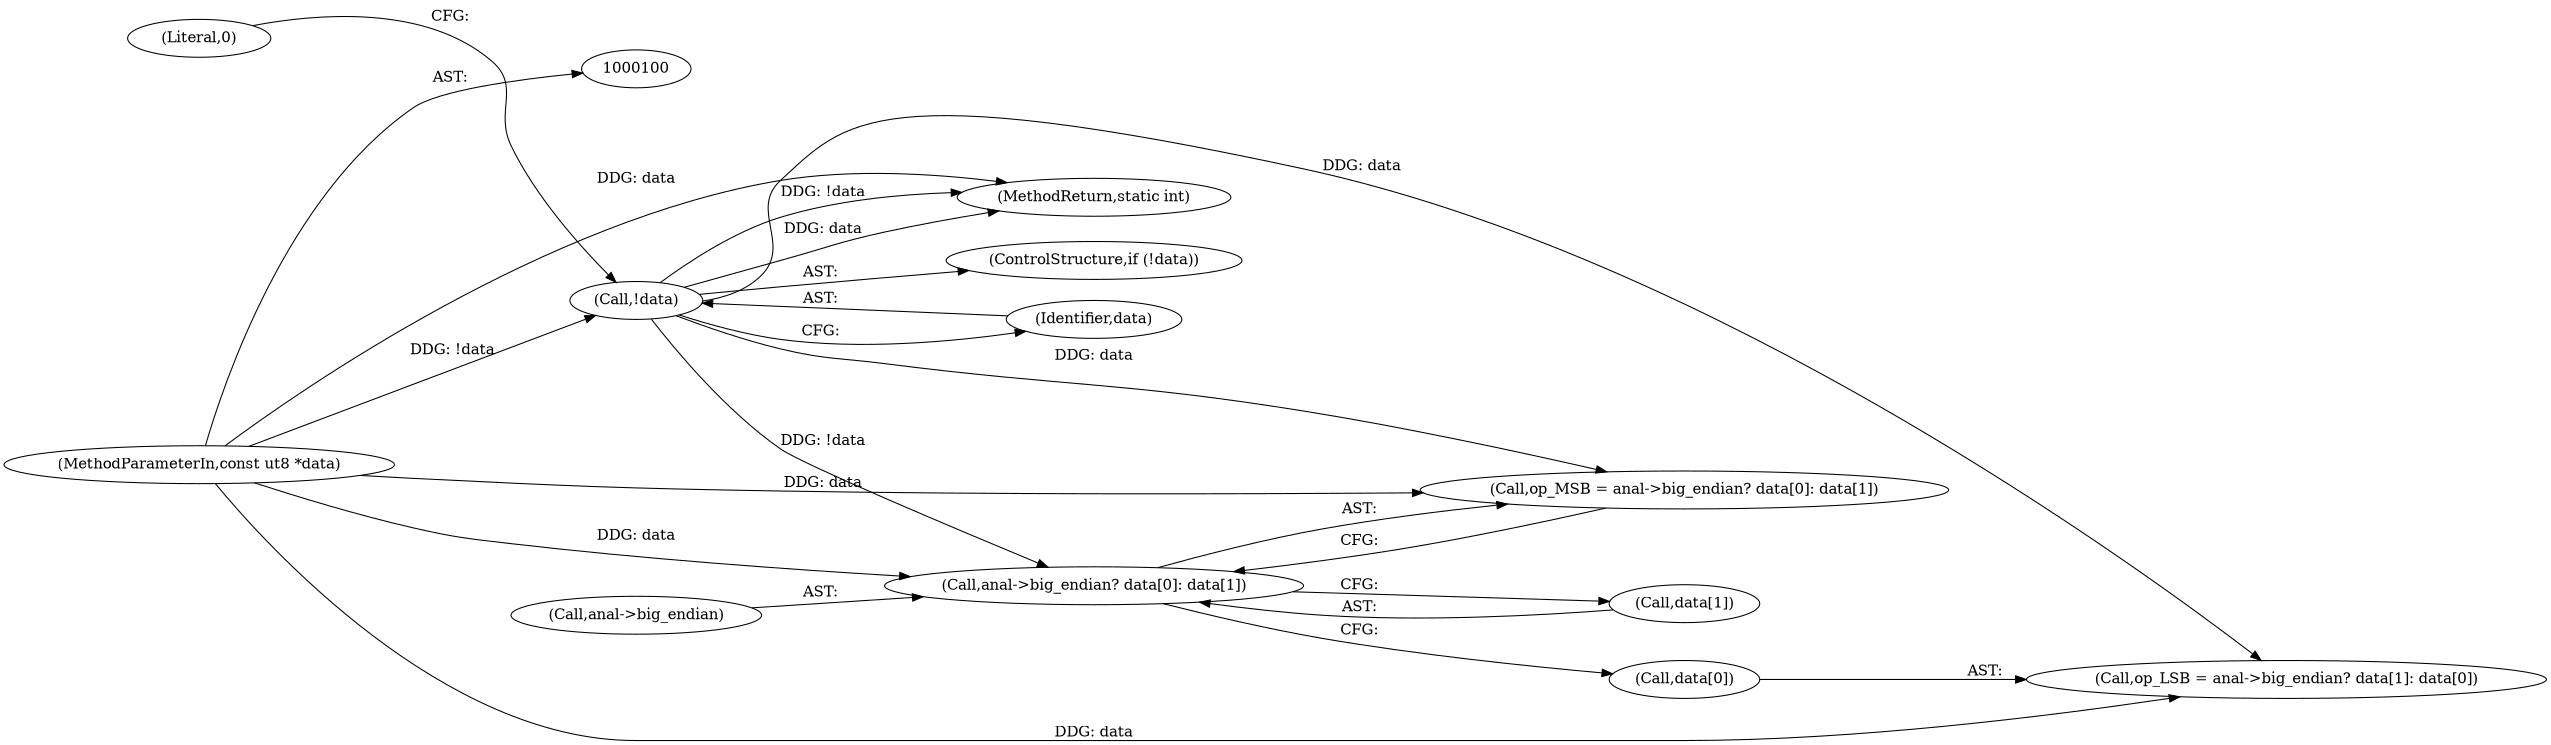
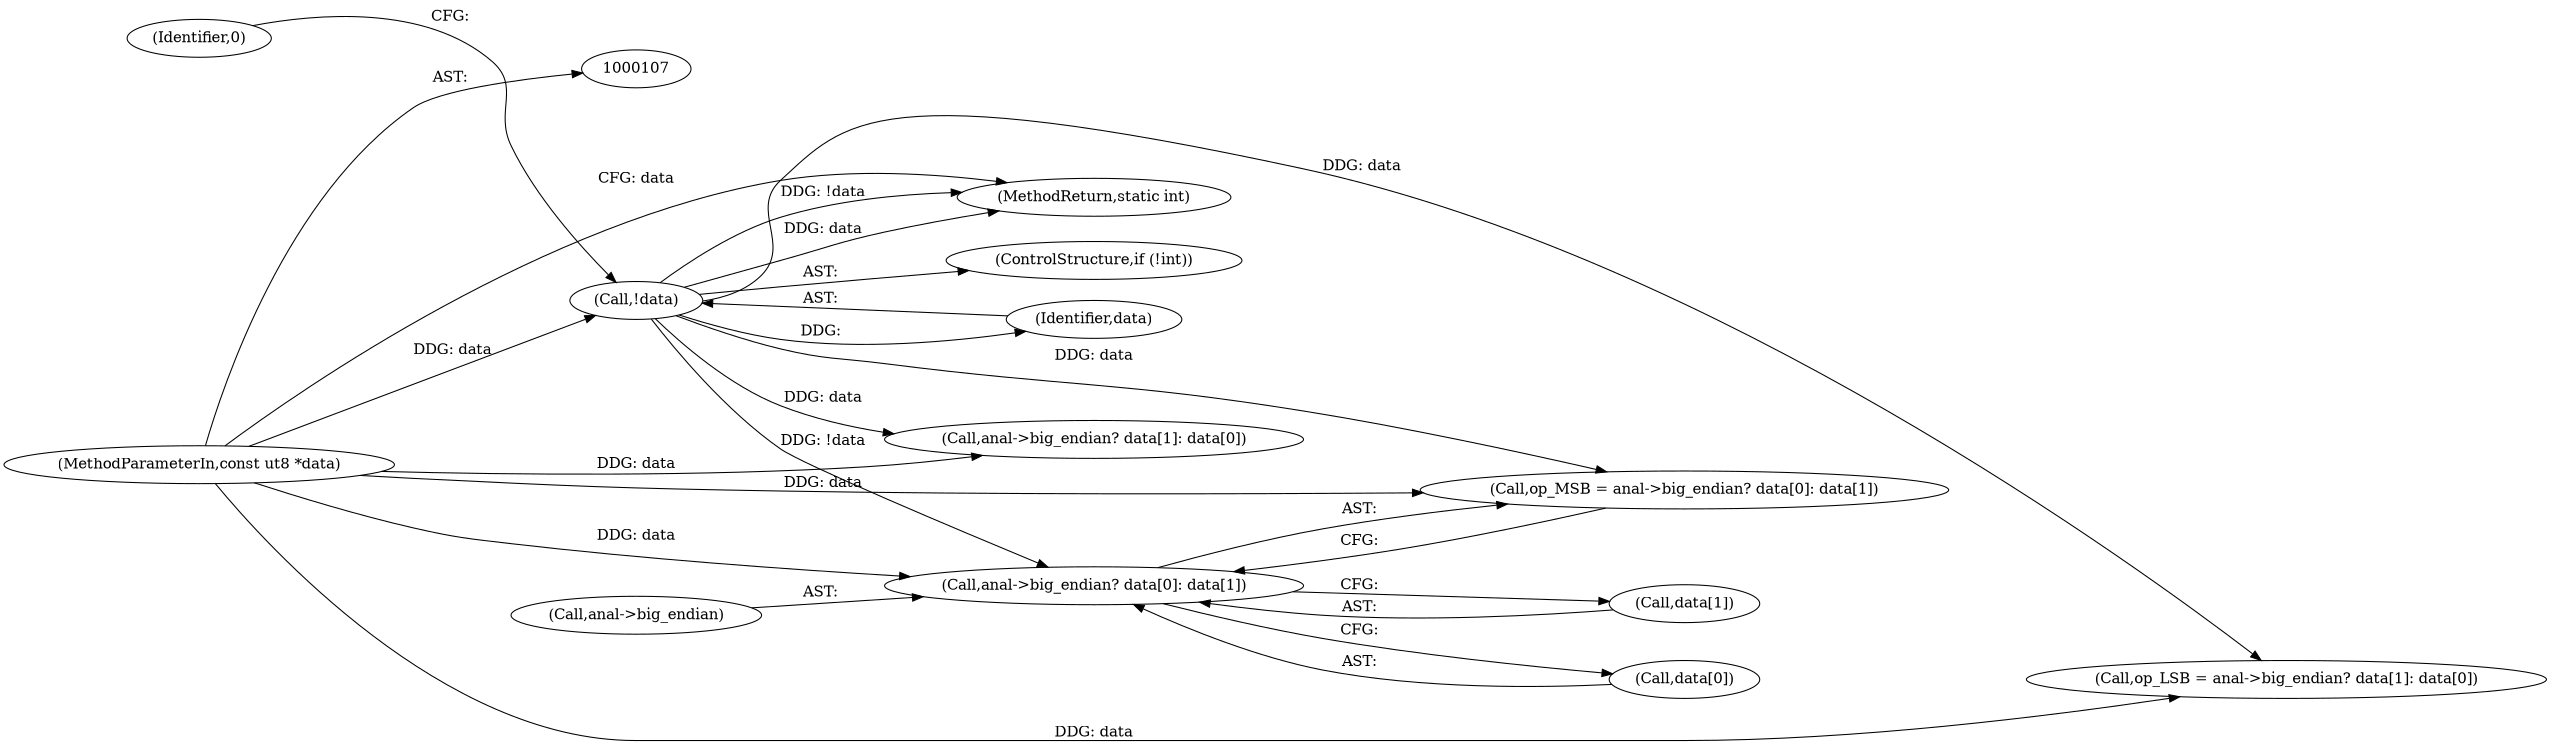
(199, 38) -> (199, 38)
(636, 69) -> (636, 69)
(636, 179) -> (636, 179)
(1094, 260) -> (1094, 260)
(823, 332) -> (823, 332)
(453, 350) -> (453, 350)
none -> (1094, 439)
(1888, 679) -> (1372, 678)
